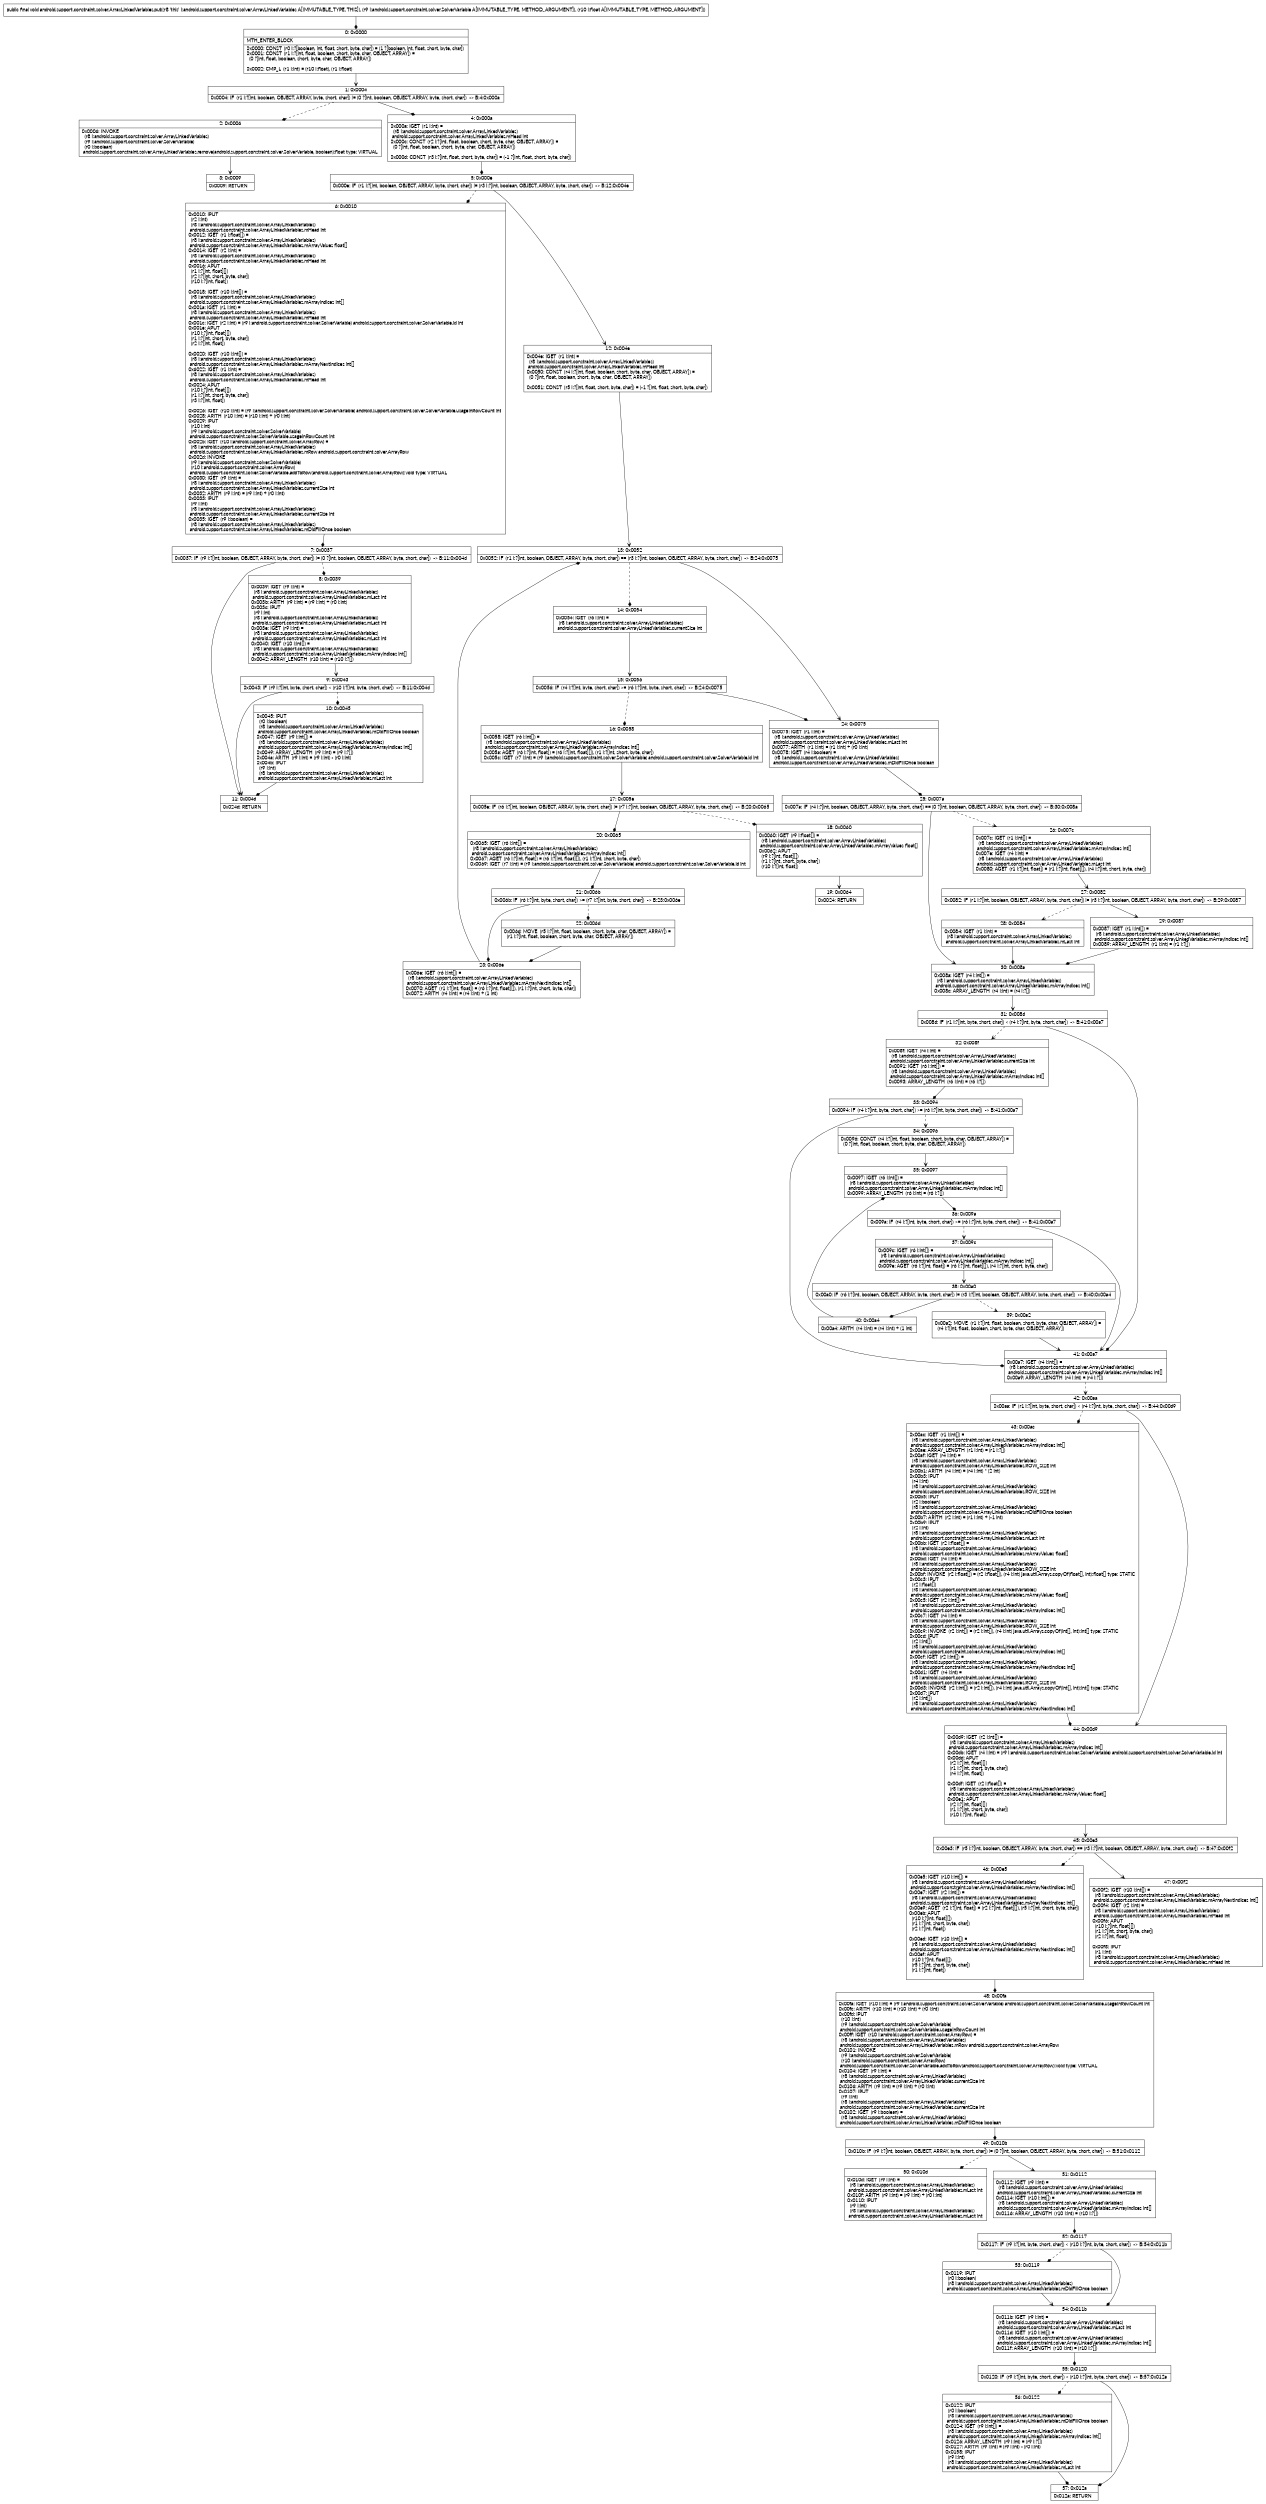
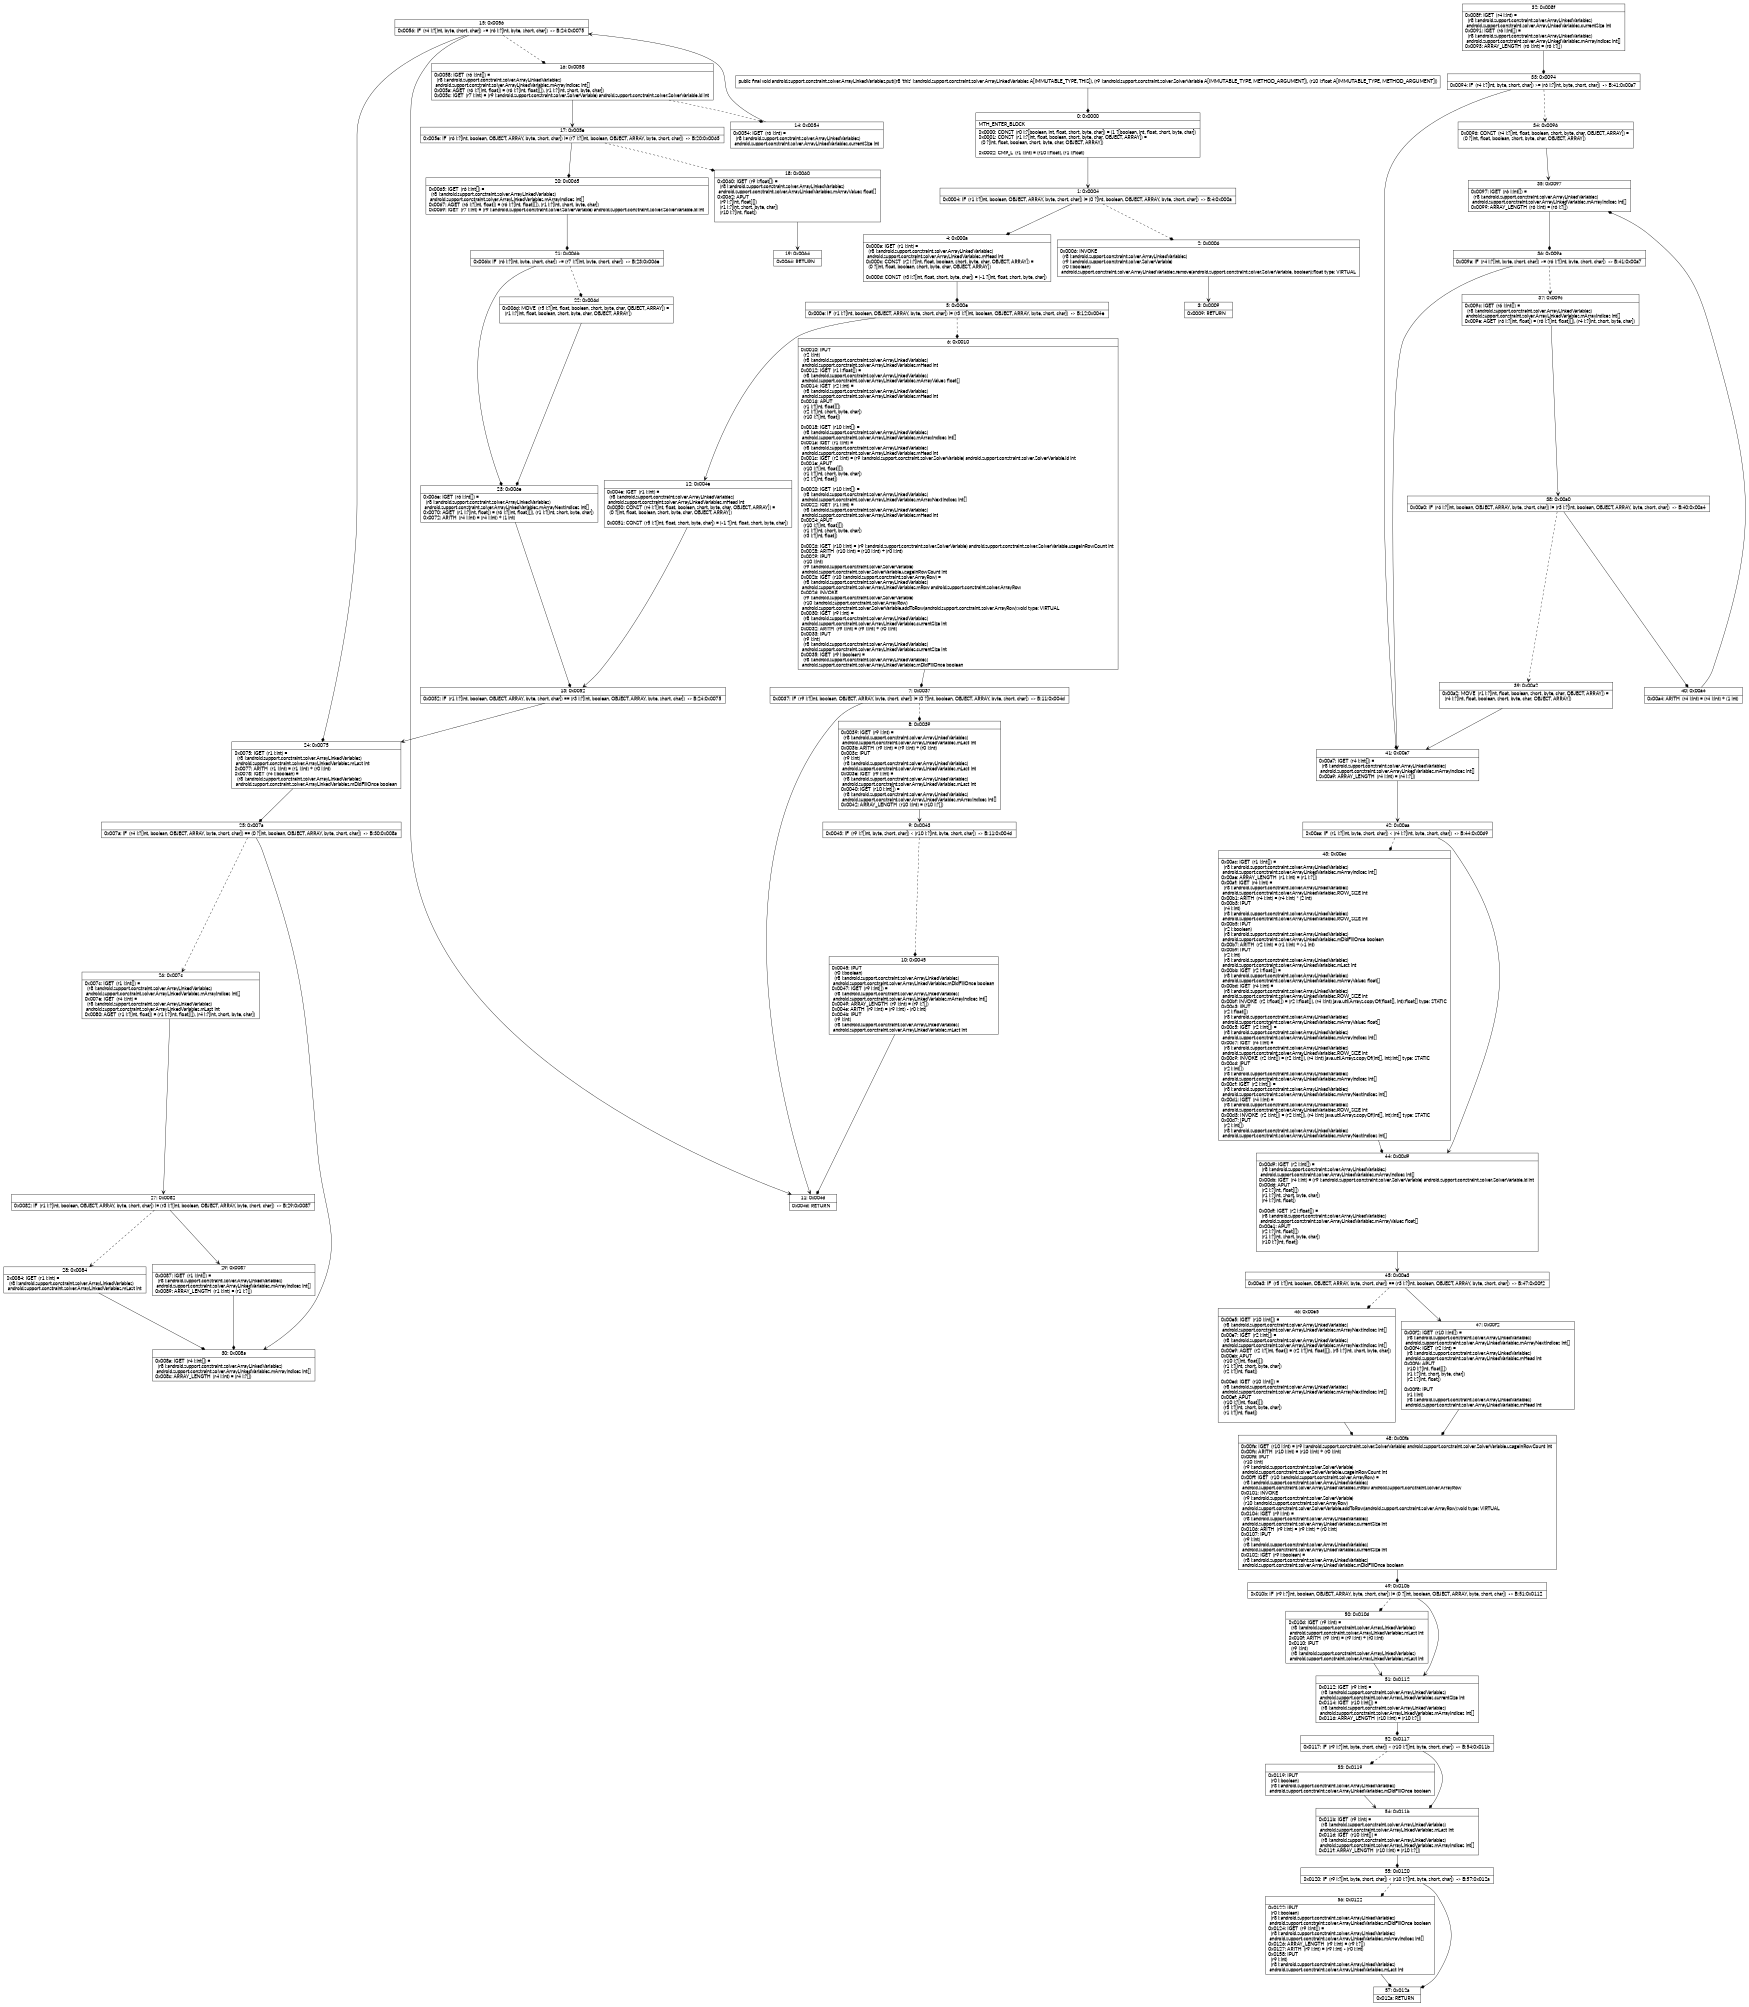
(215, 370) -> (828, 505)
(630, 582) -> (714, 110)
(239, 730) -> (411, 696)
(244, 807) -> (813, 1206)
(839, 901) -> (798, 262)
(1013, 1019) -> none
(1086, 1387) -> (1398, 800)
none -> (1451, 1421)
none -> (1377, 1668)
